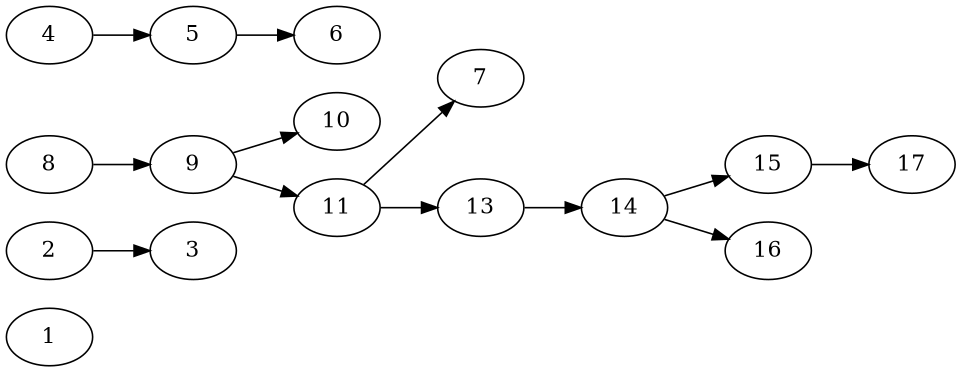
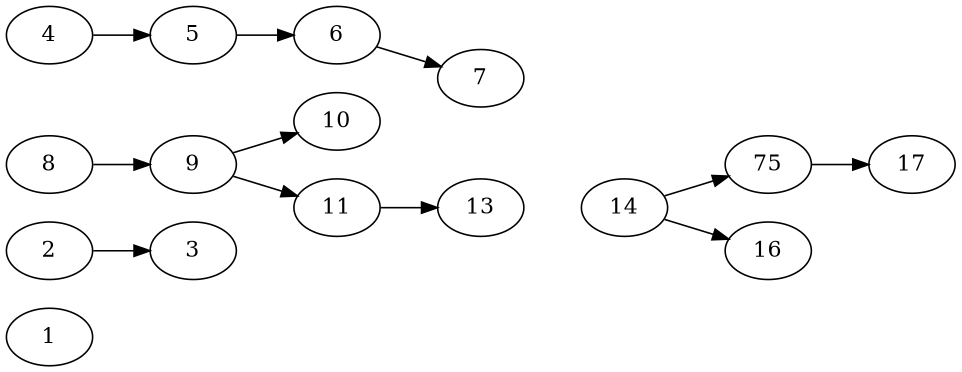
(403, 148) -> (401, 54)
(768, 165) -> (768, 165)
(545, 208) -> none
